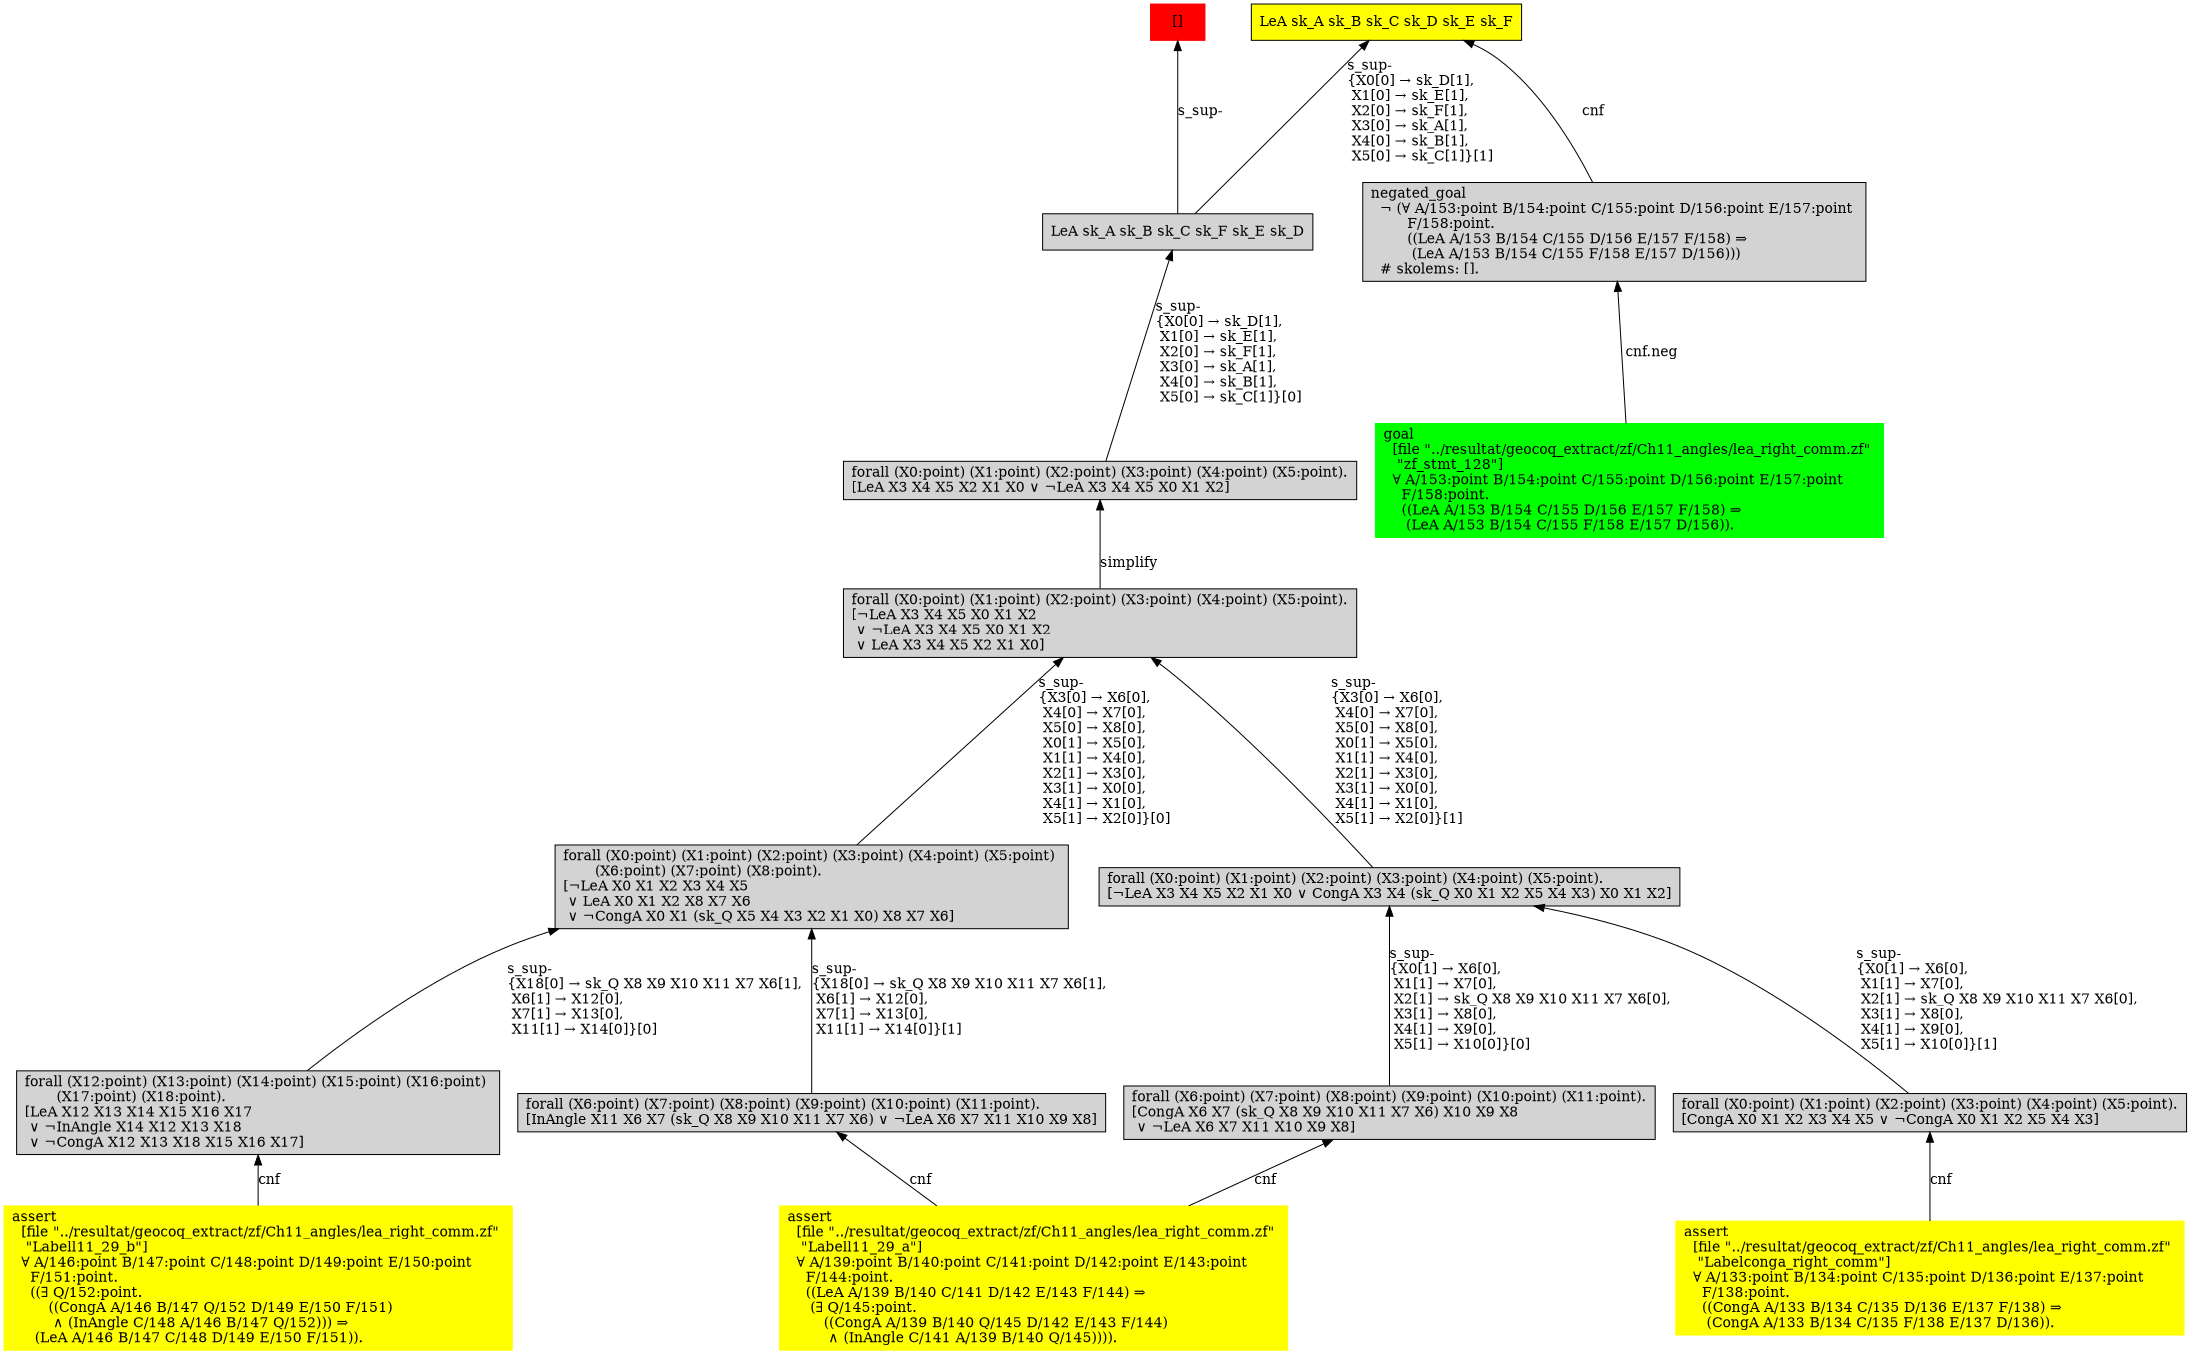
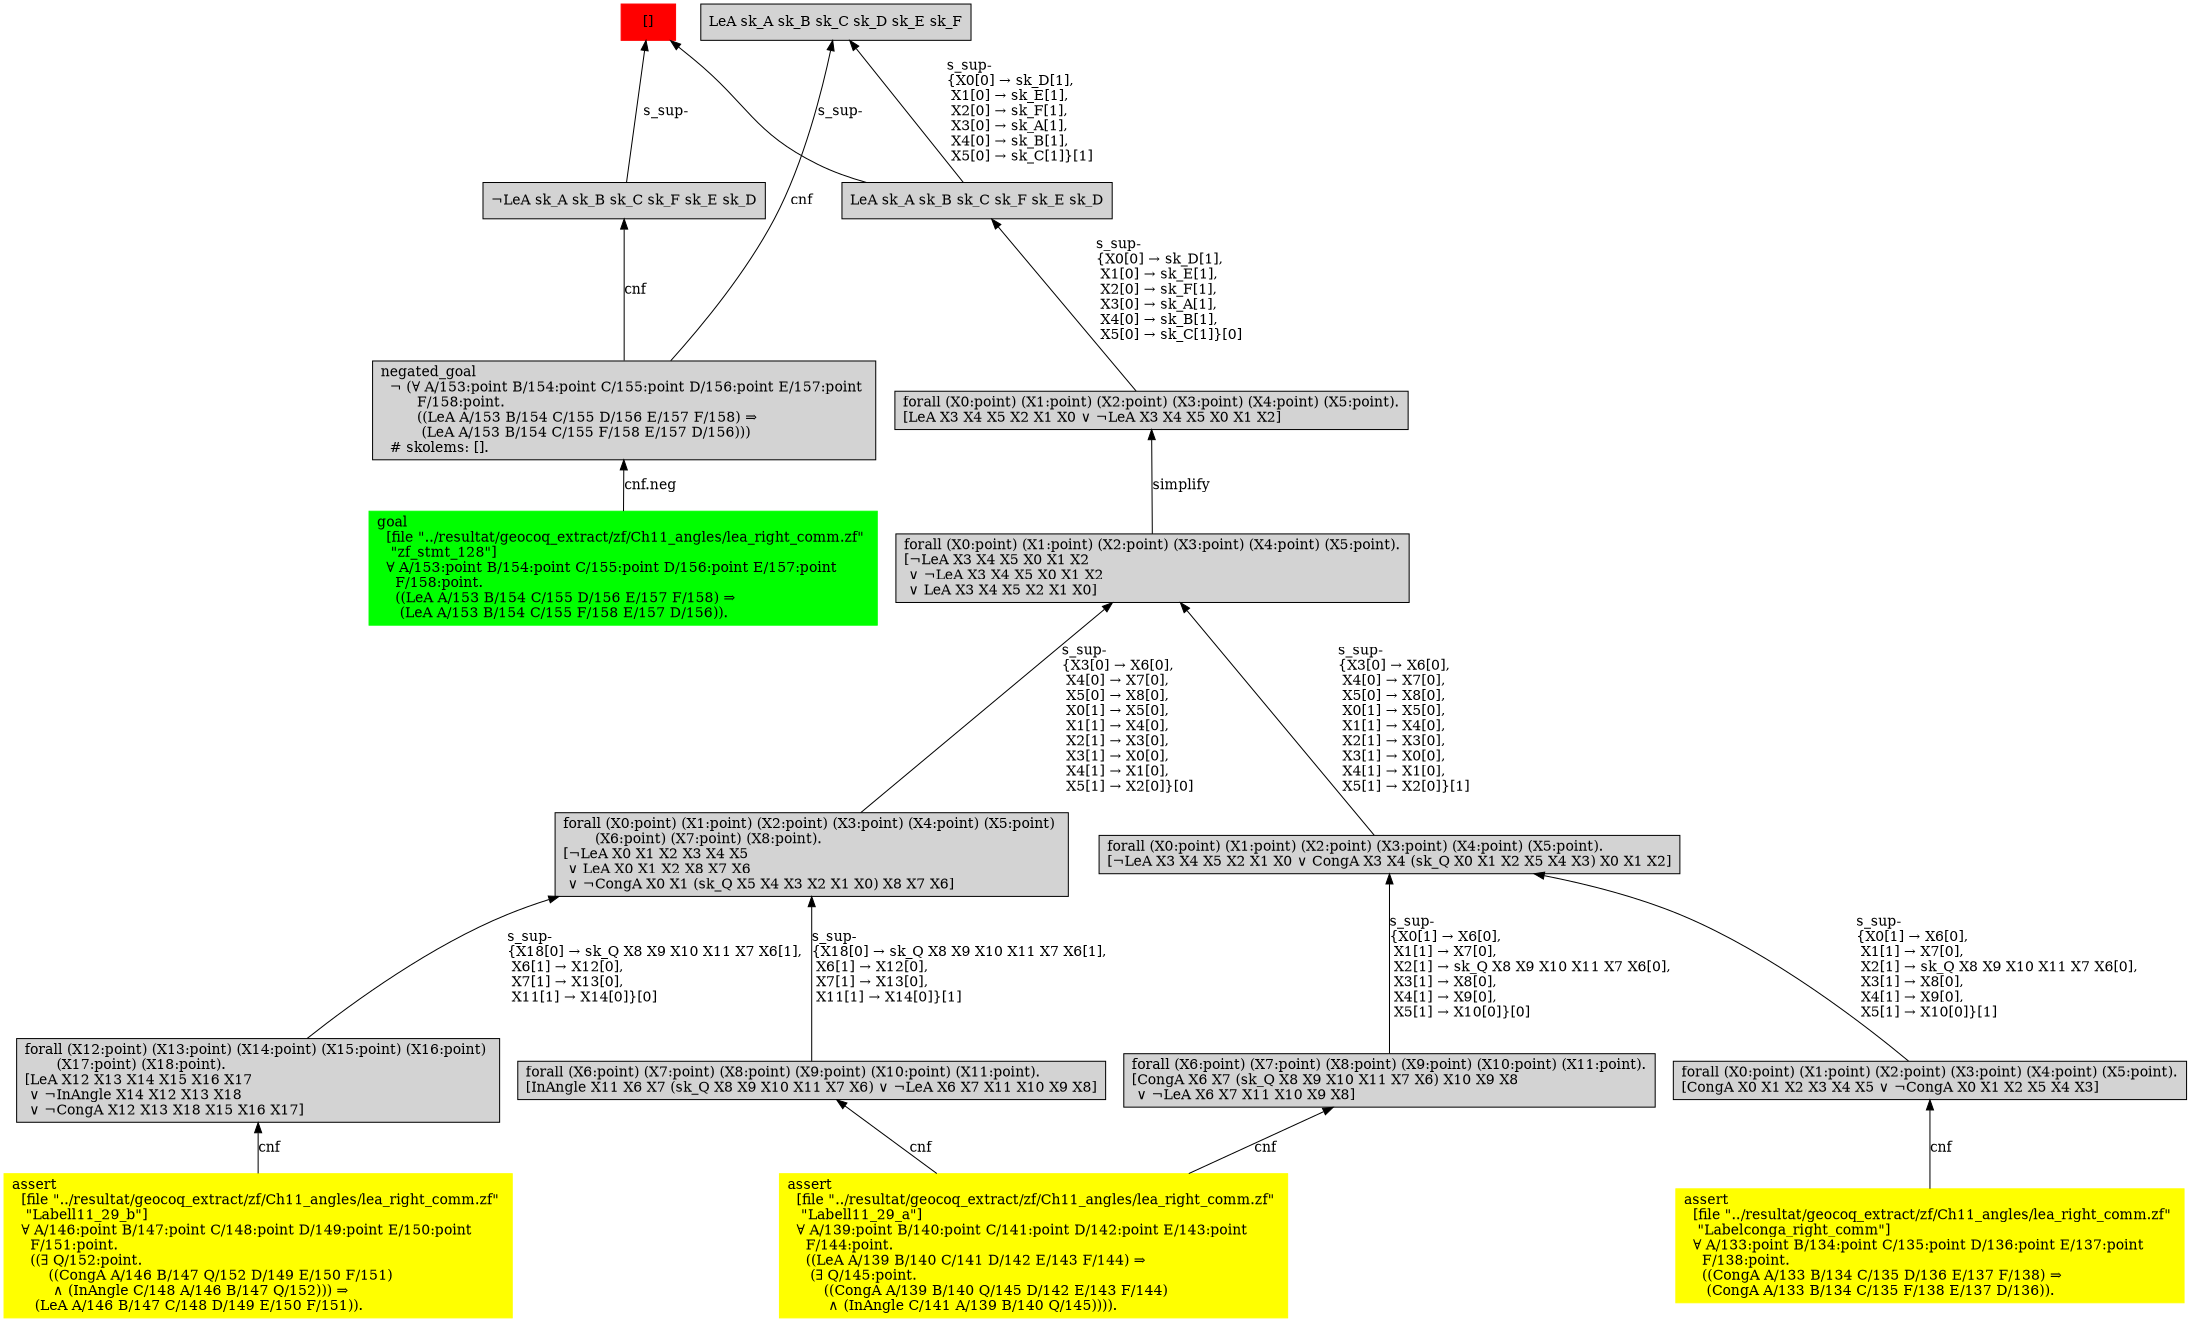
(1386, 22) -> (836, 22)
none -> (624, 201)
